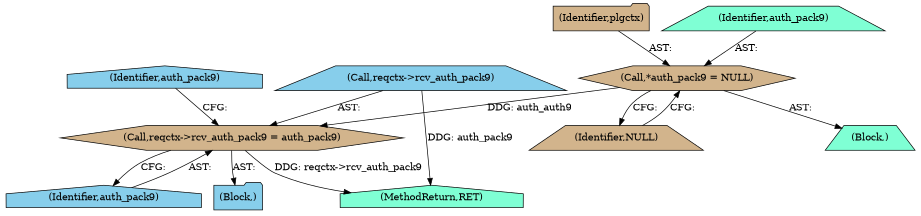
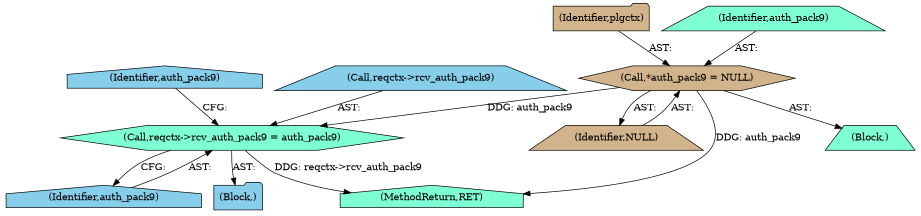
(530, 108) -> (530, 108)
(647, 108) -> (647, 108)
(684, 108) -> (684, 108)
(426, 134) -> (655, 176)
(232, 138) -> (232, 138)
